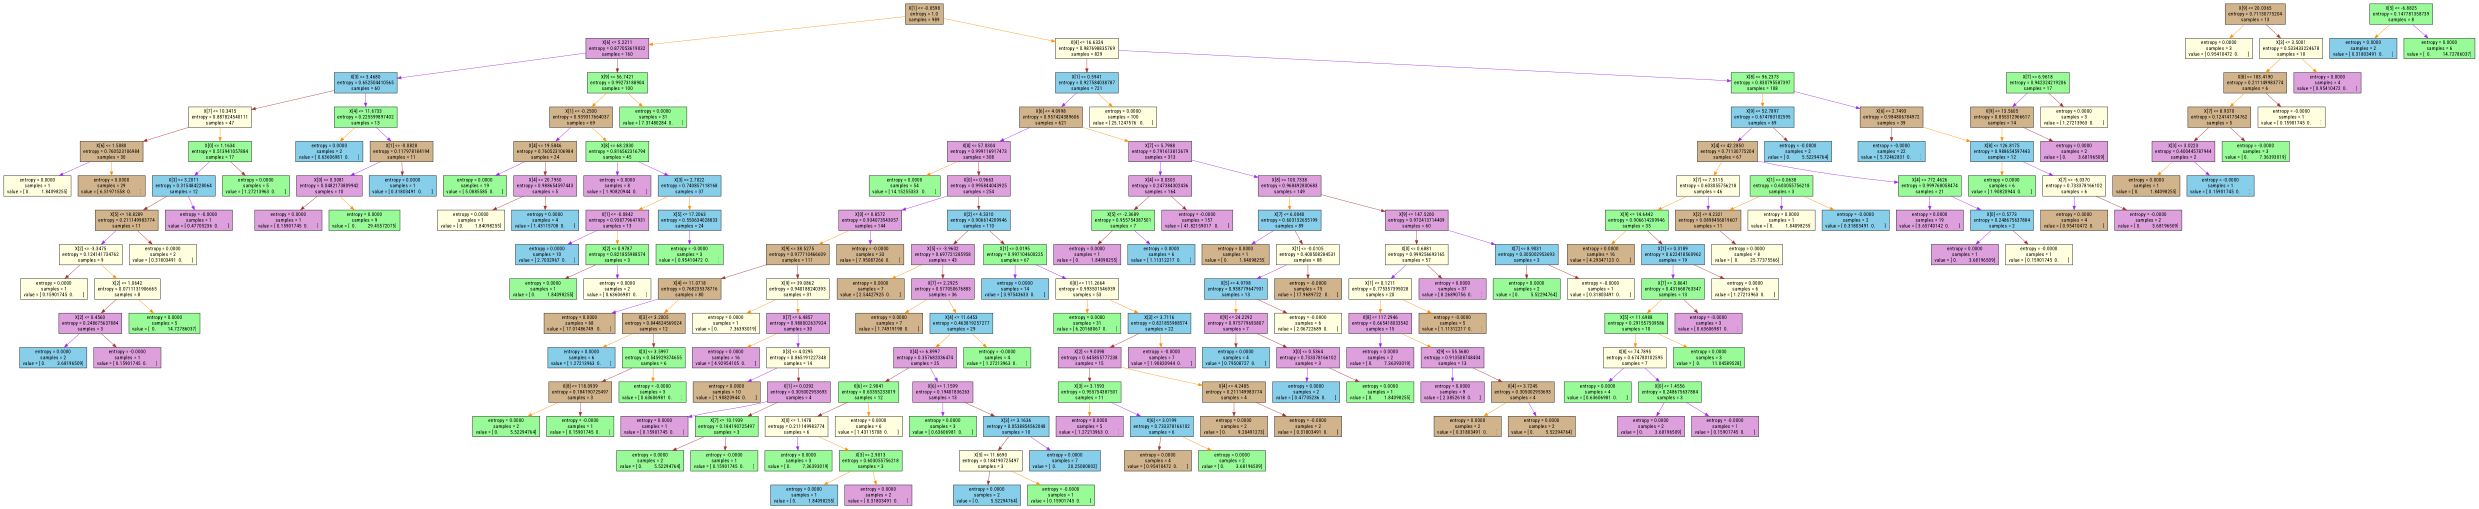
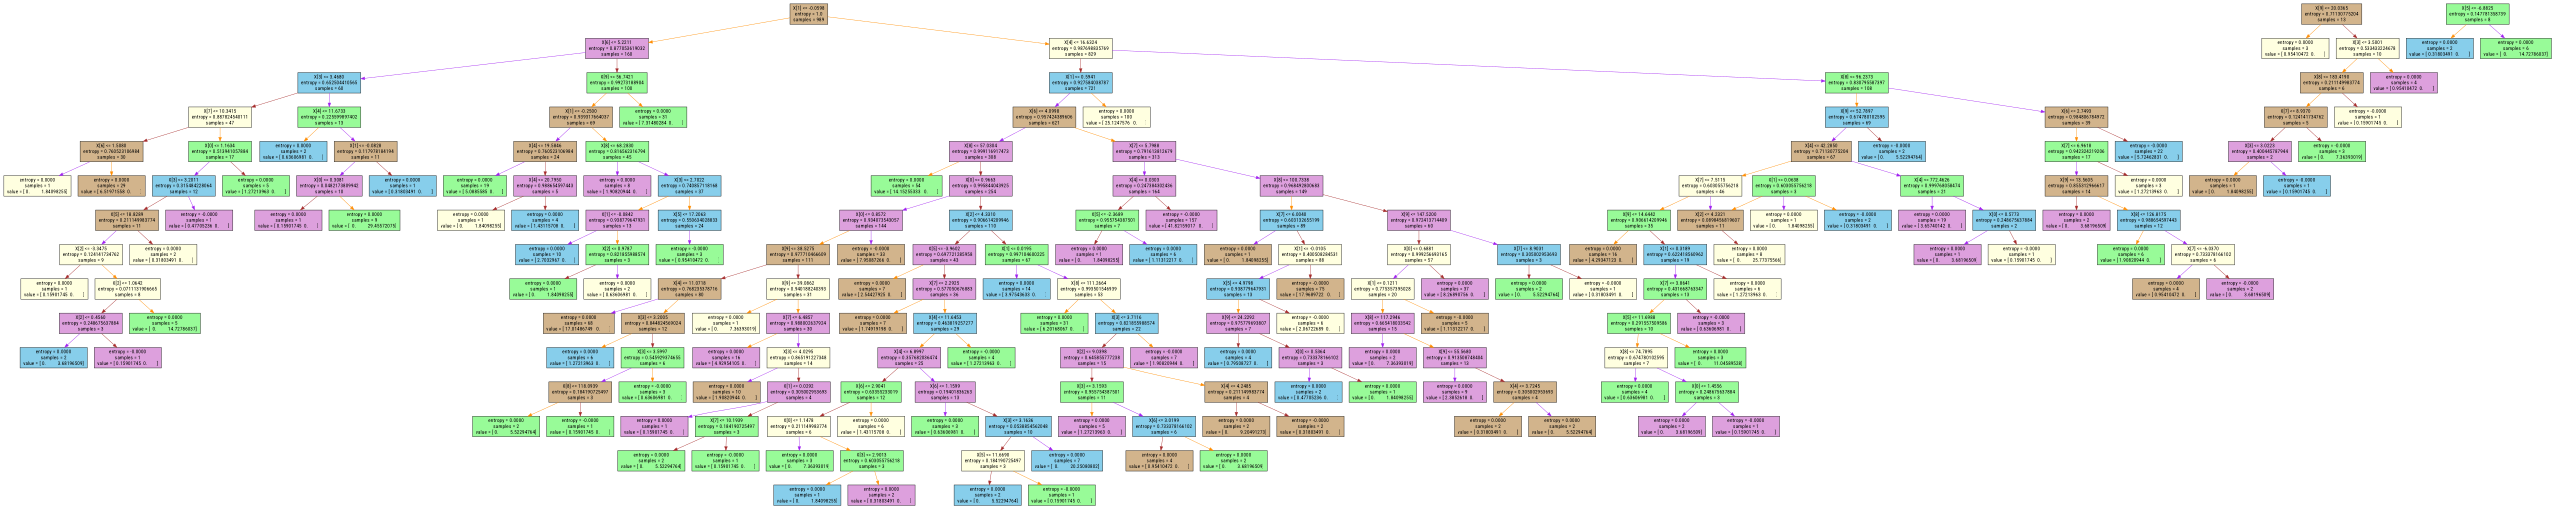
(1945, 134) -> (2077, 132)
(619, 374) -> (618, 374)
